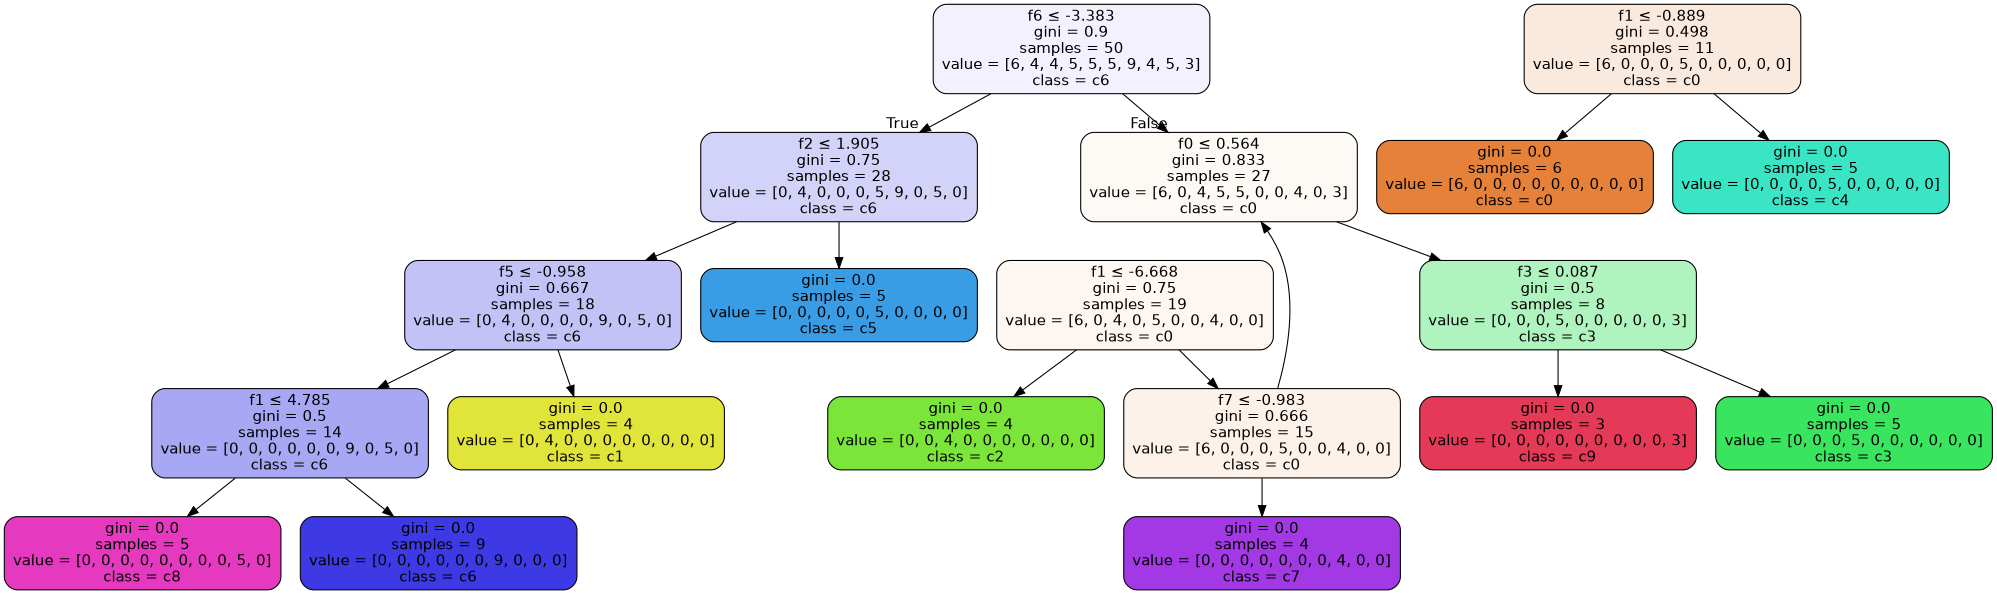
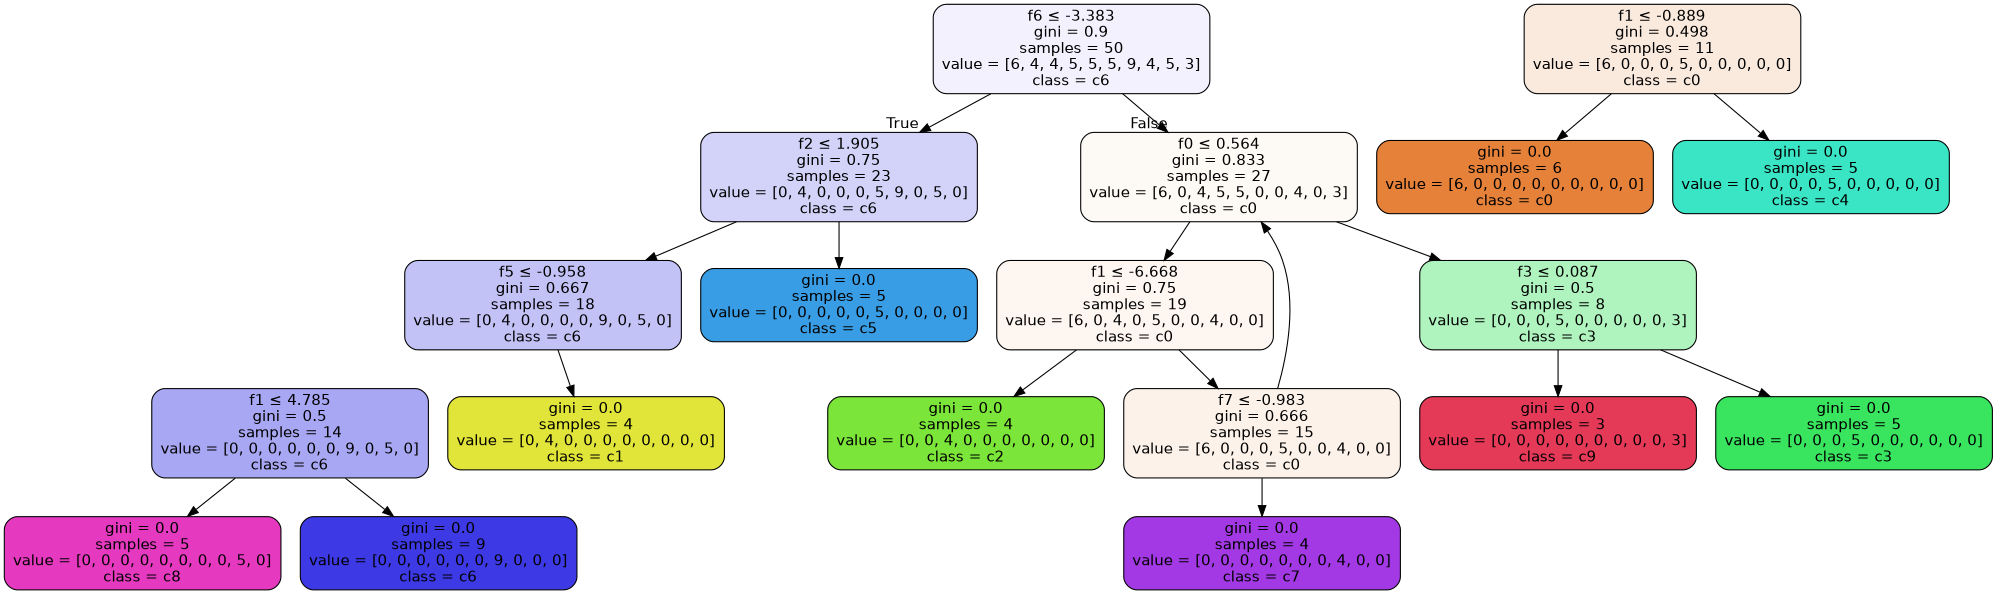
(839, 177) -> (839, 177)
none -> (1180, 237)
(421, 367) -> none
